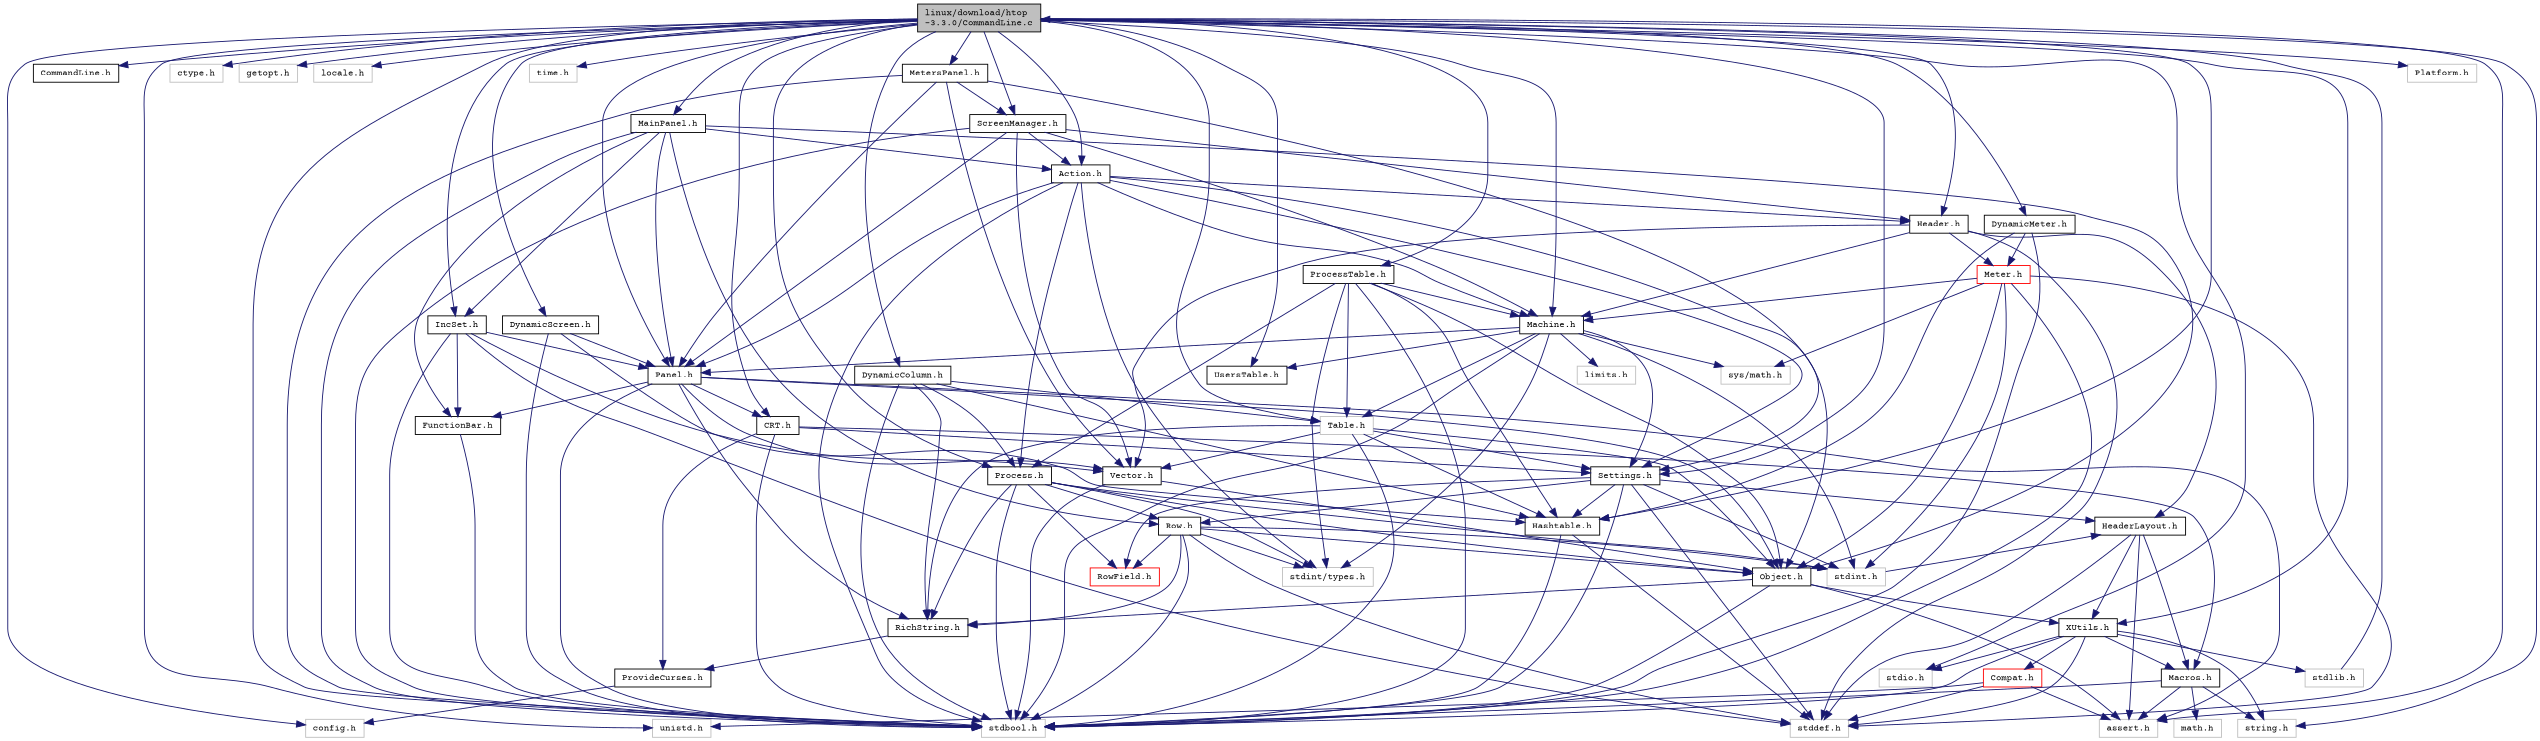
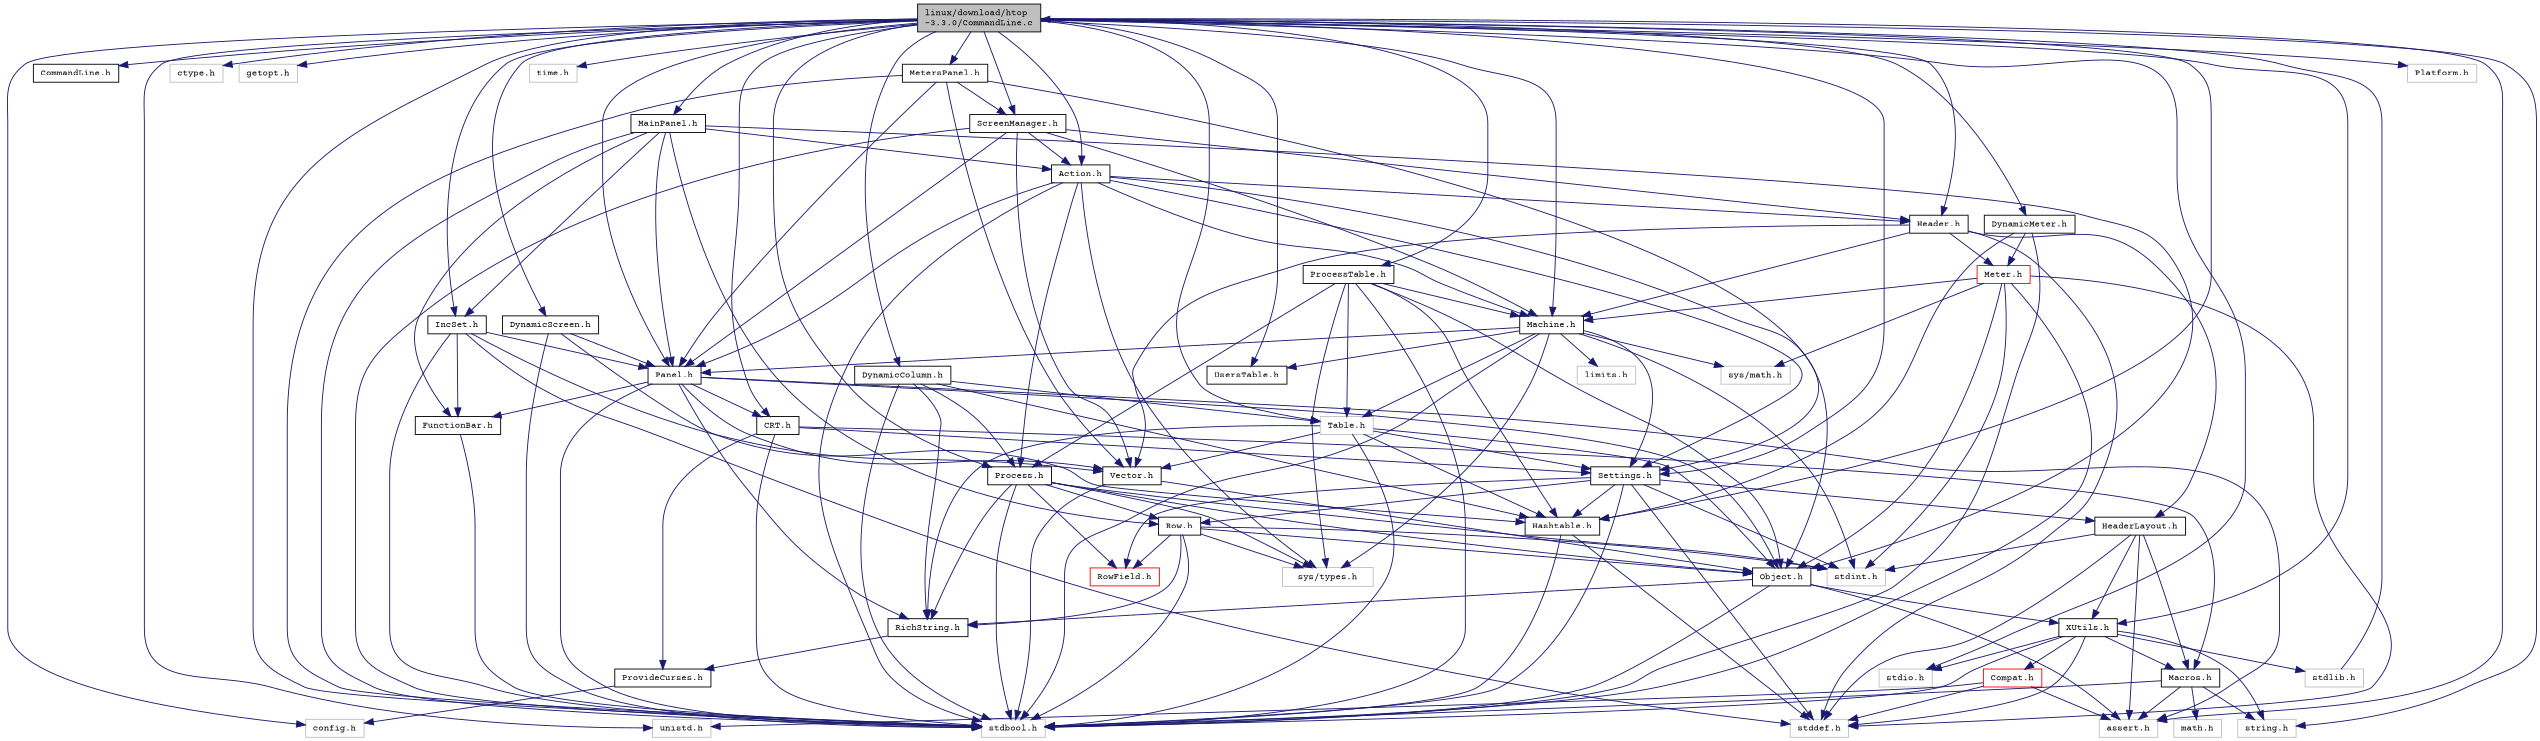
(343, 73) -> none
(1968, 558) -> (2015, 548)
(1328, 577) -> (1328, 577)
(1476, 655) -> none
